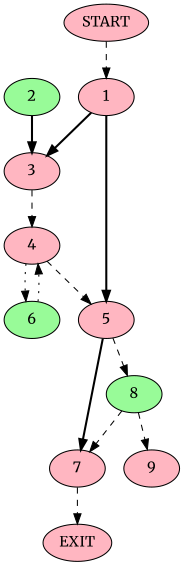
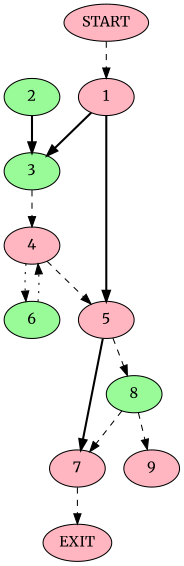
(32, 171) -> (32, 171)
